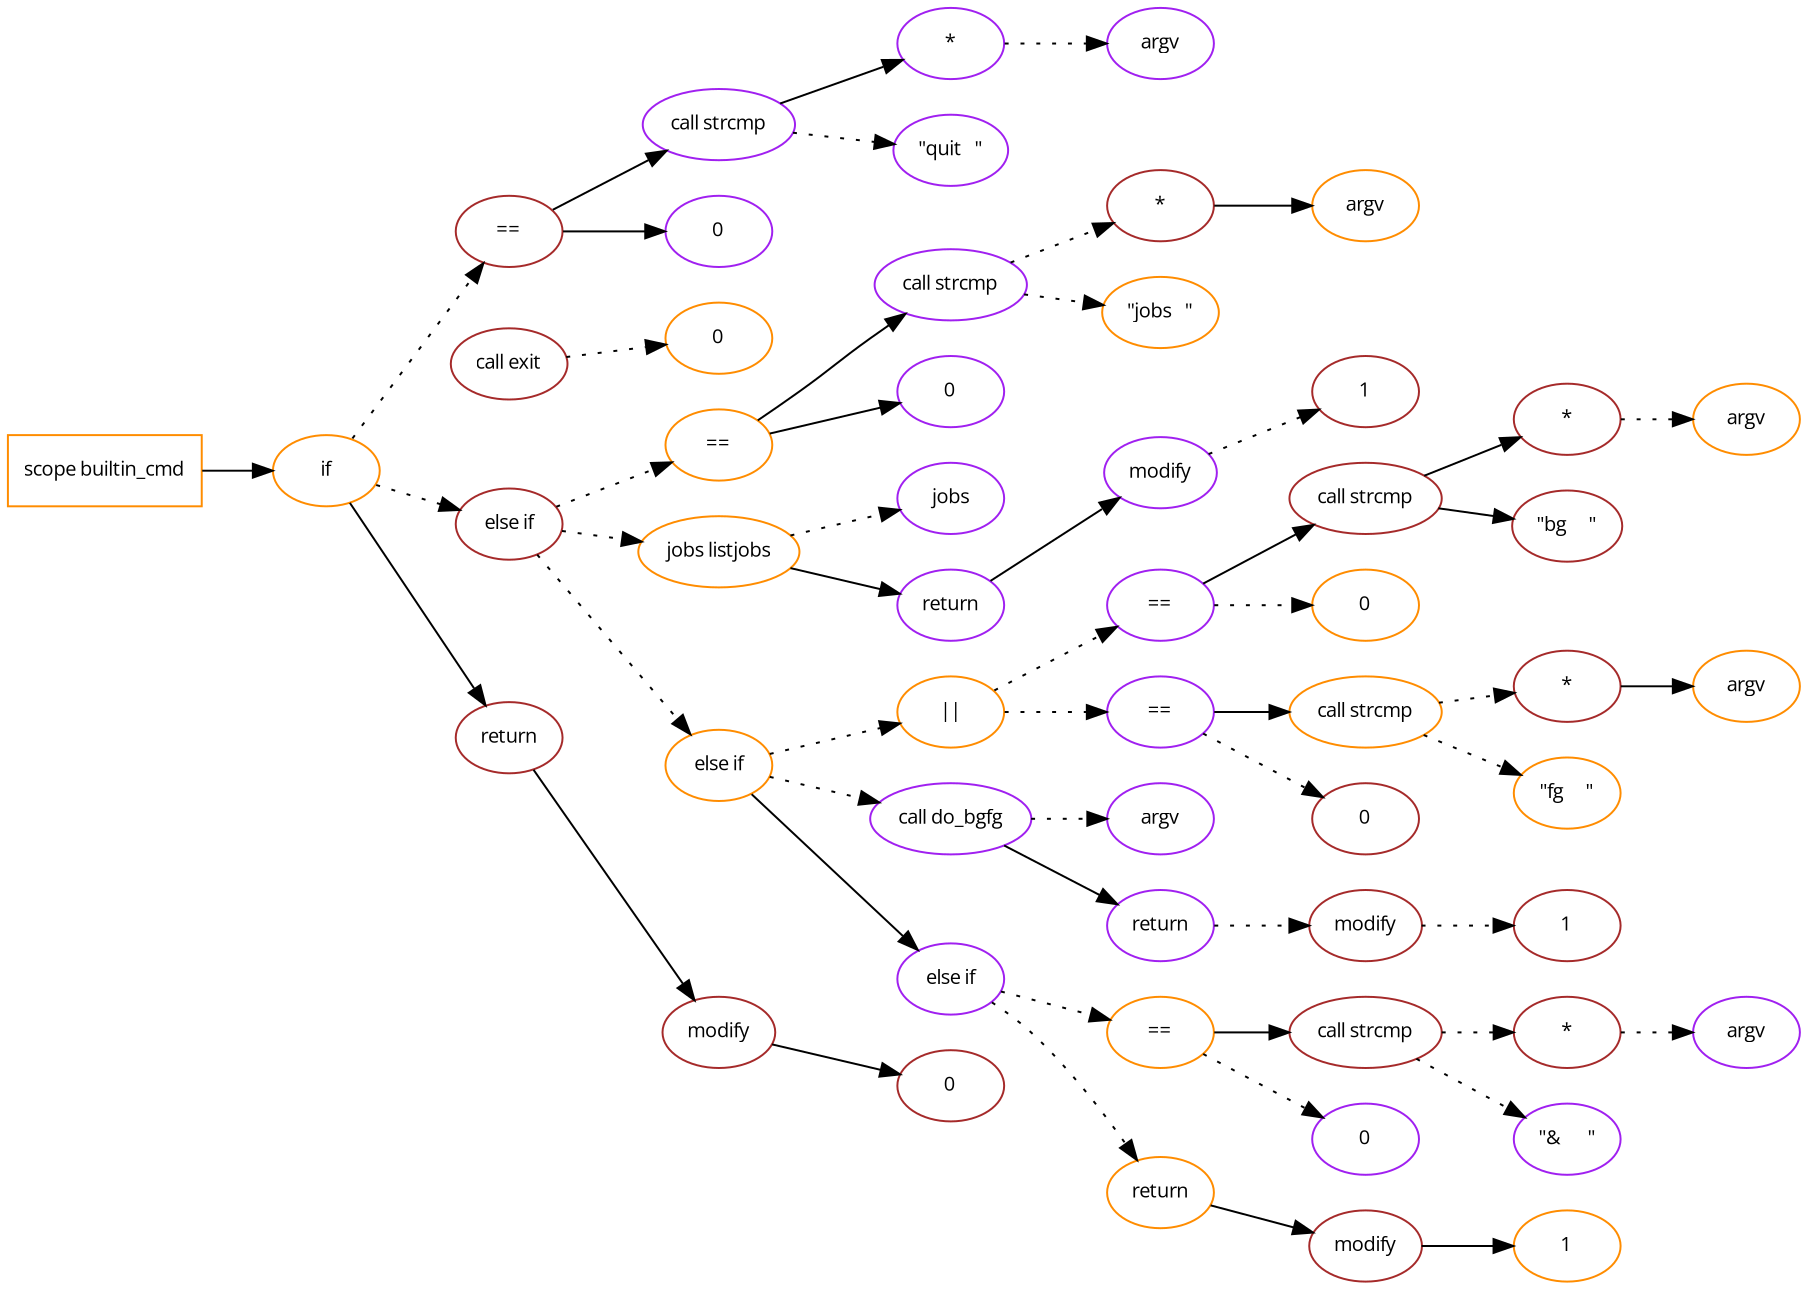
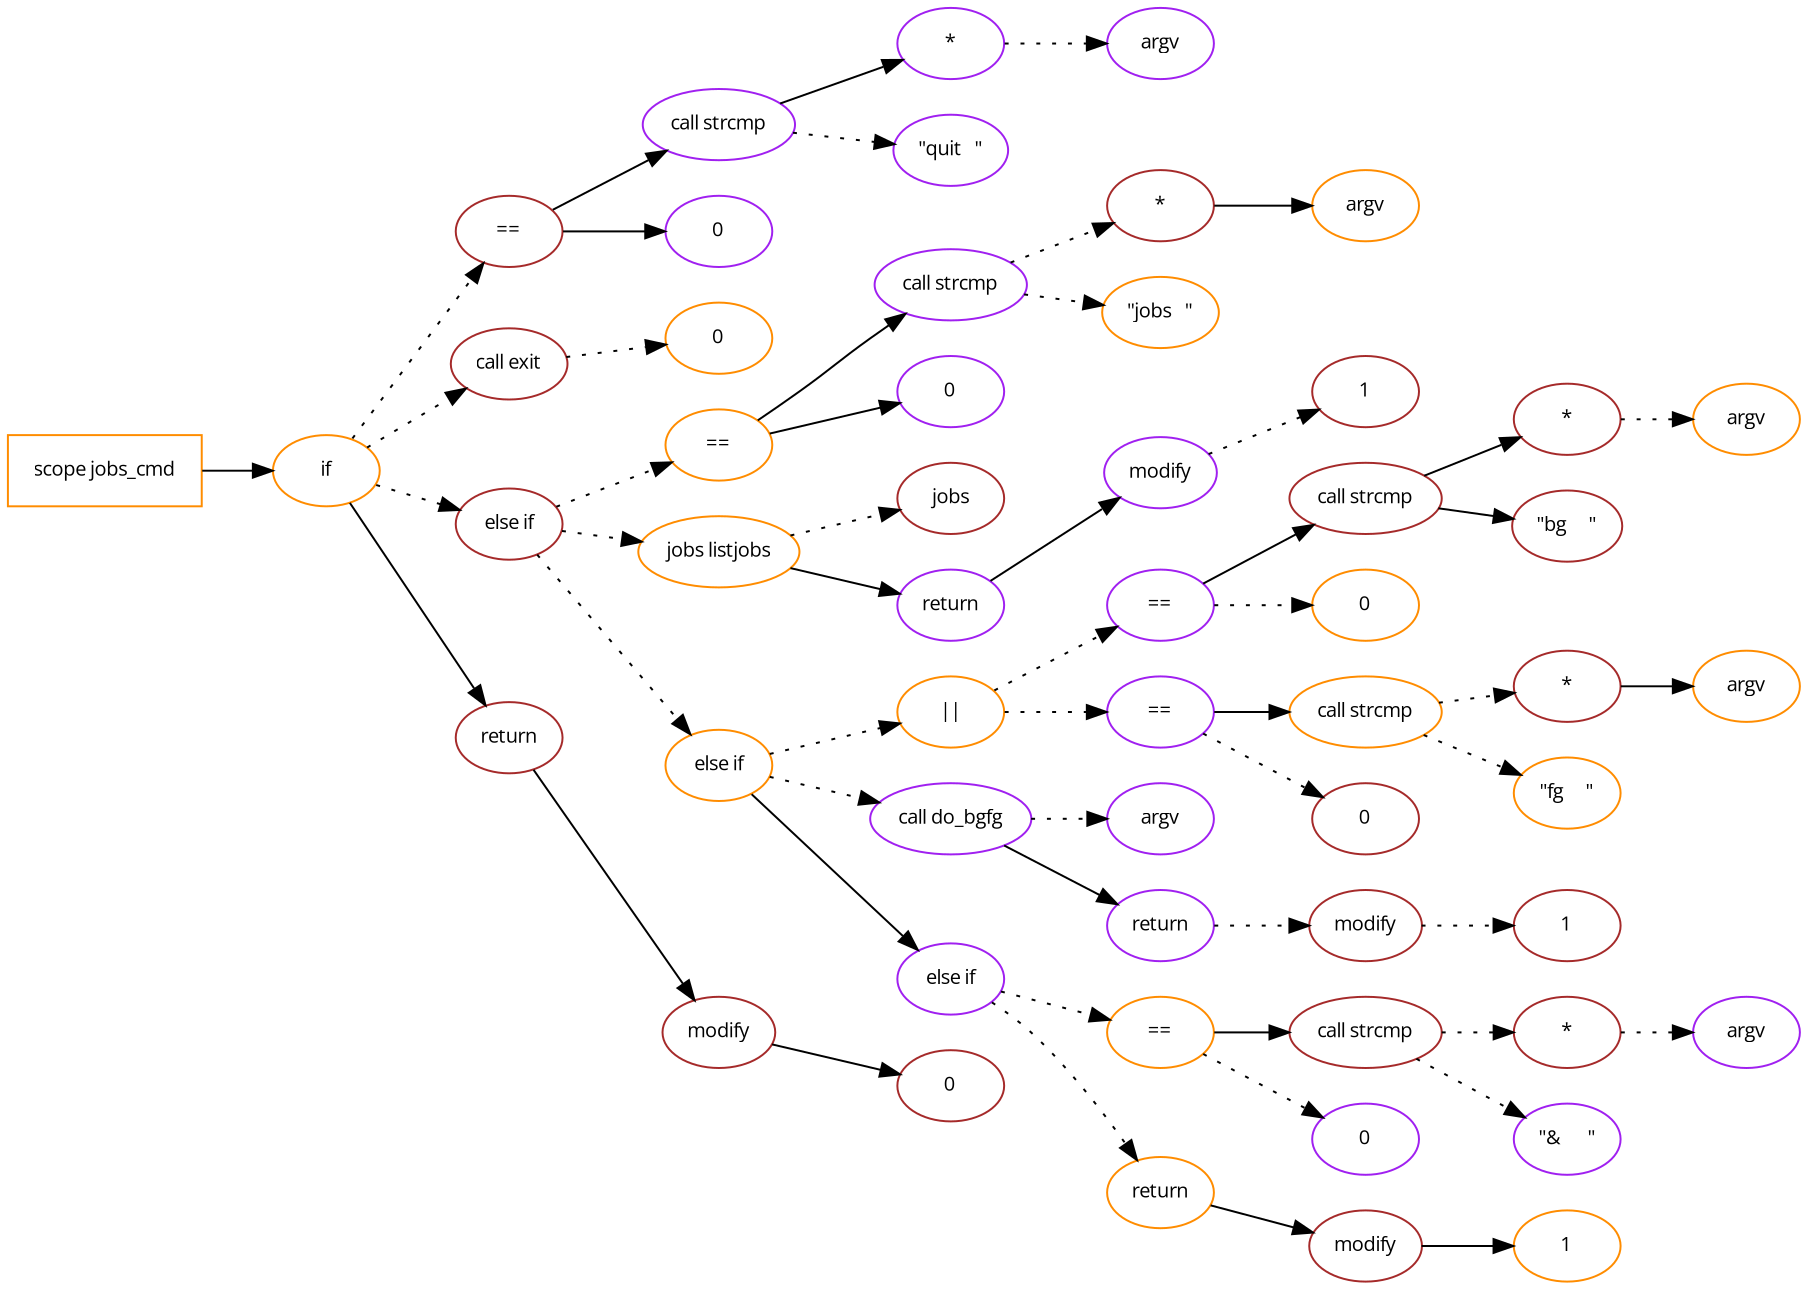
none -> (408, 423)
(105, 471) -> (105, 471)
(951, 498) -> (951, 498)
